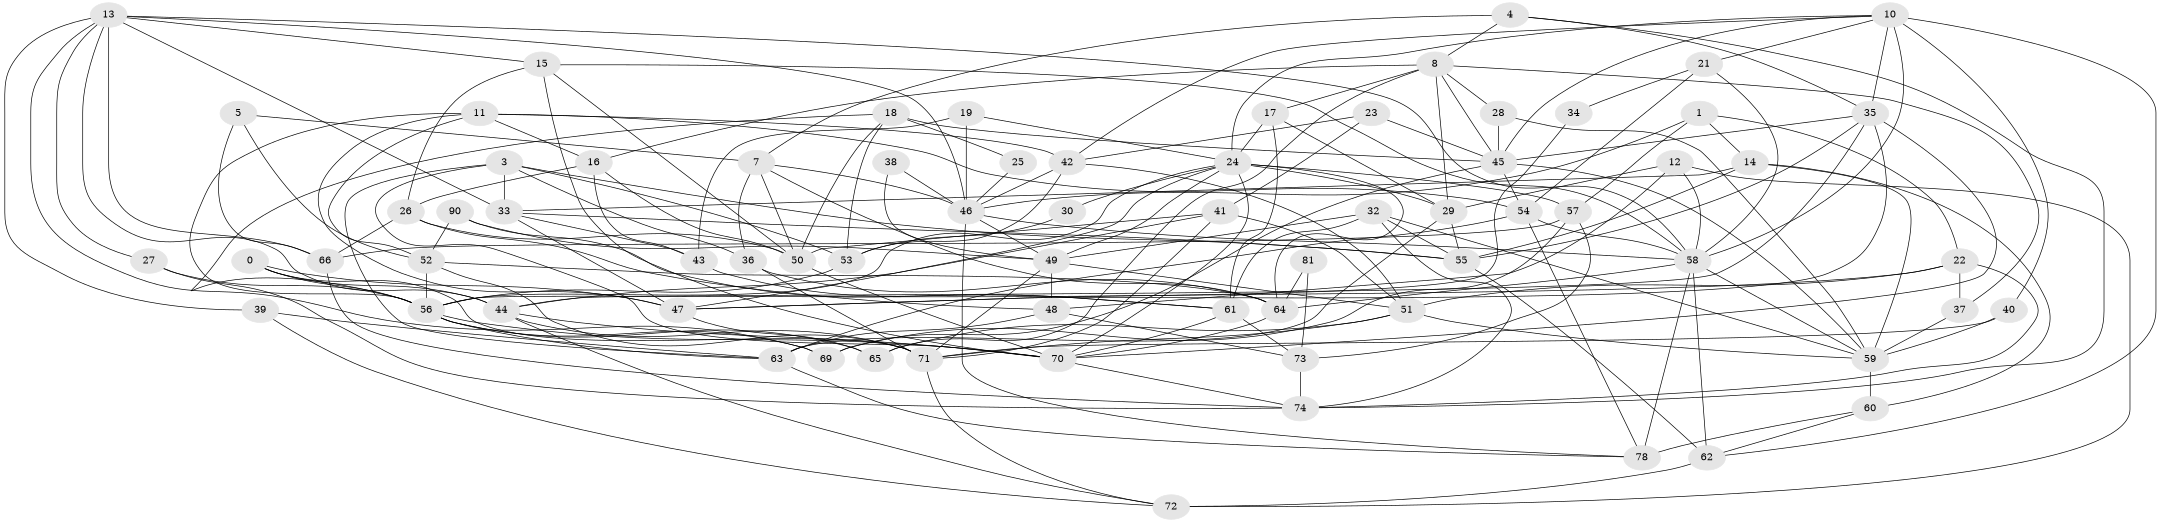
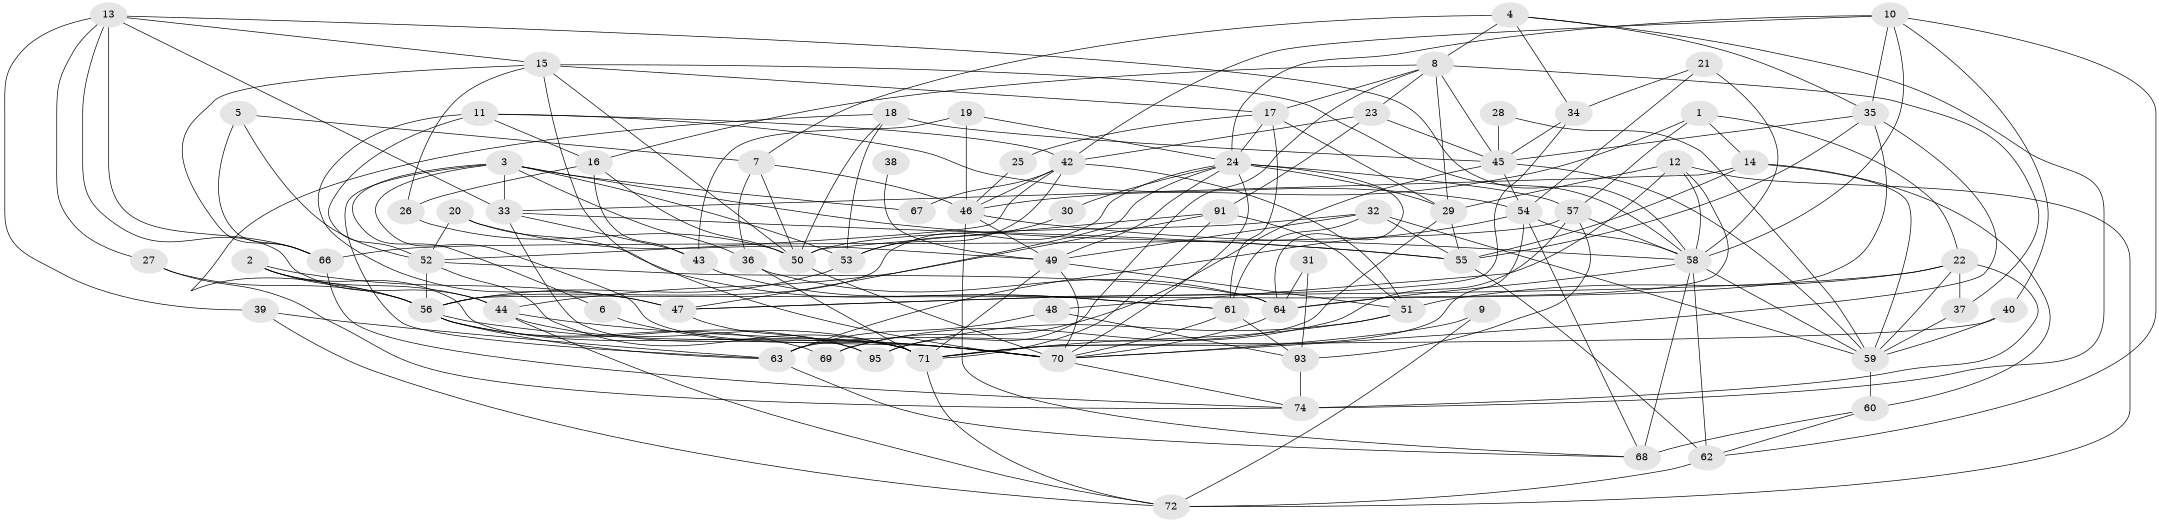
(1797, 40) -> none
(1672, 45) -> (1536, 138)
(580, 46) -> none
none -> (1542, 64)
none -> (889, 88)
(1467, 89) -> (1403, 89)
(972, 143) -> (1141, 128)
(929, 187) -> none
(201, 203) -> none
(455, 212) -> (455, 212)
none -> (917, 212)
(1220, 212) -> (1220, 212)
(366, 236) -> (246, 90)
none -> (1633, 236)
none -> (839, 239)
(250, 261) -> (250, 261)
(591, 261) -> (593, 328)
(1309, 261) -> (1309, 261)
(617, 264) -> none
(1010, 269) -> (1700, 281)
(1052, 287) -> (1078, 303)
(1224, 292) -> none
(308, 303) -> none
none -> (603, 310)
none -> (1482, 310)
(1496, 336) -> (1178, 227)
(1637, 344) -> (1916, 311)
none -> (1261, 345)
(875, 359) -> (875, 359)
(1300, 359) -> (1300, 359)
(1642, 458) -> (1642, 458)
